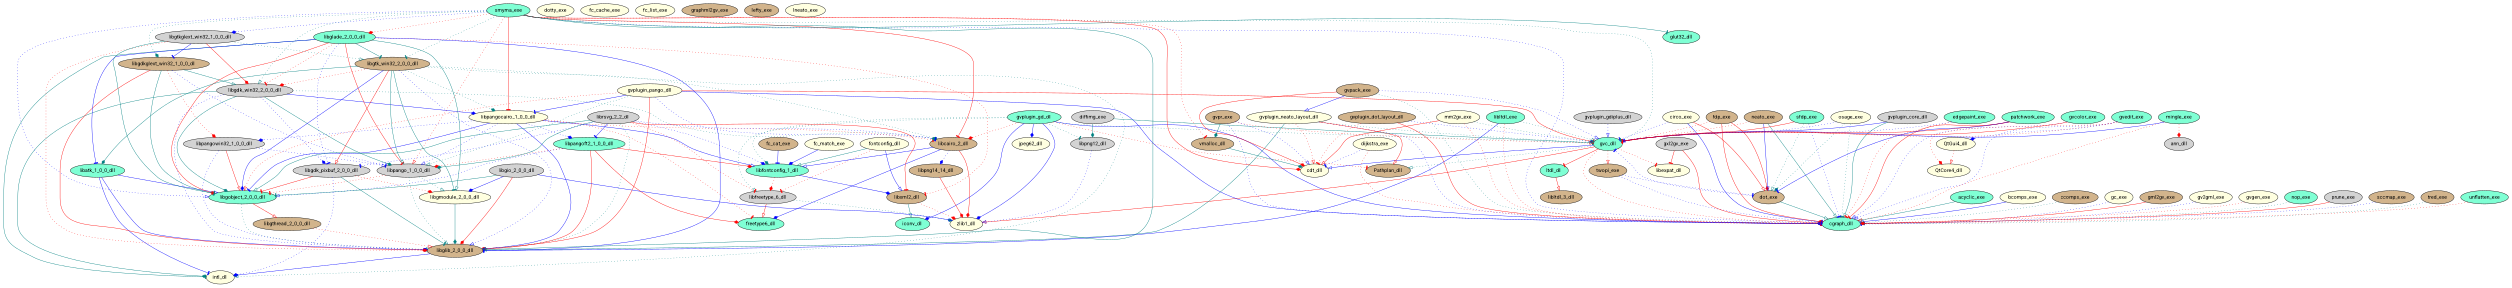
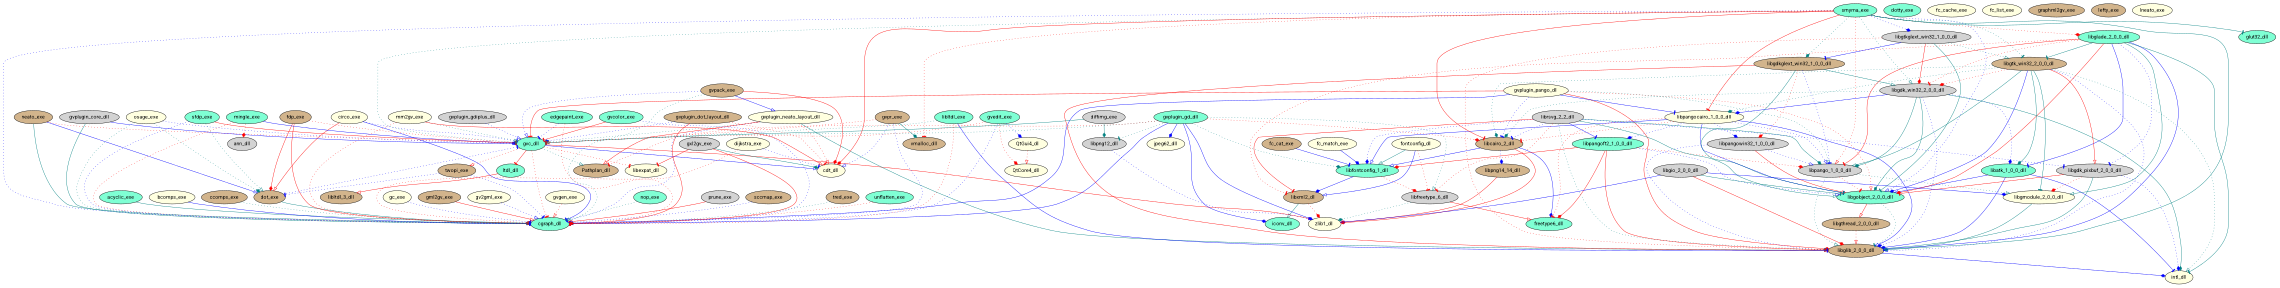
(556, 10) -> (1902, 10)
(2028, 117) -> none
(291, 129) -> (2000, 109)
(1255, 155) -> (779, 161)
